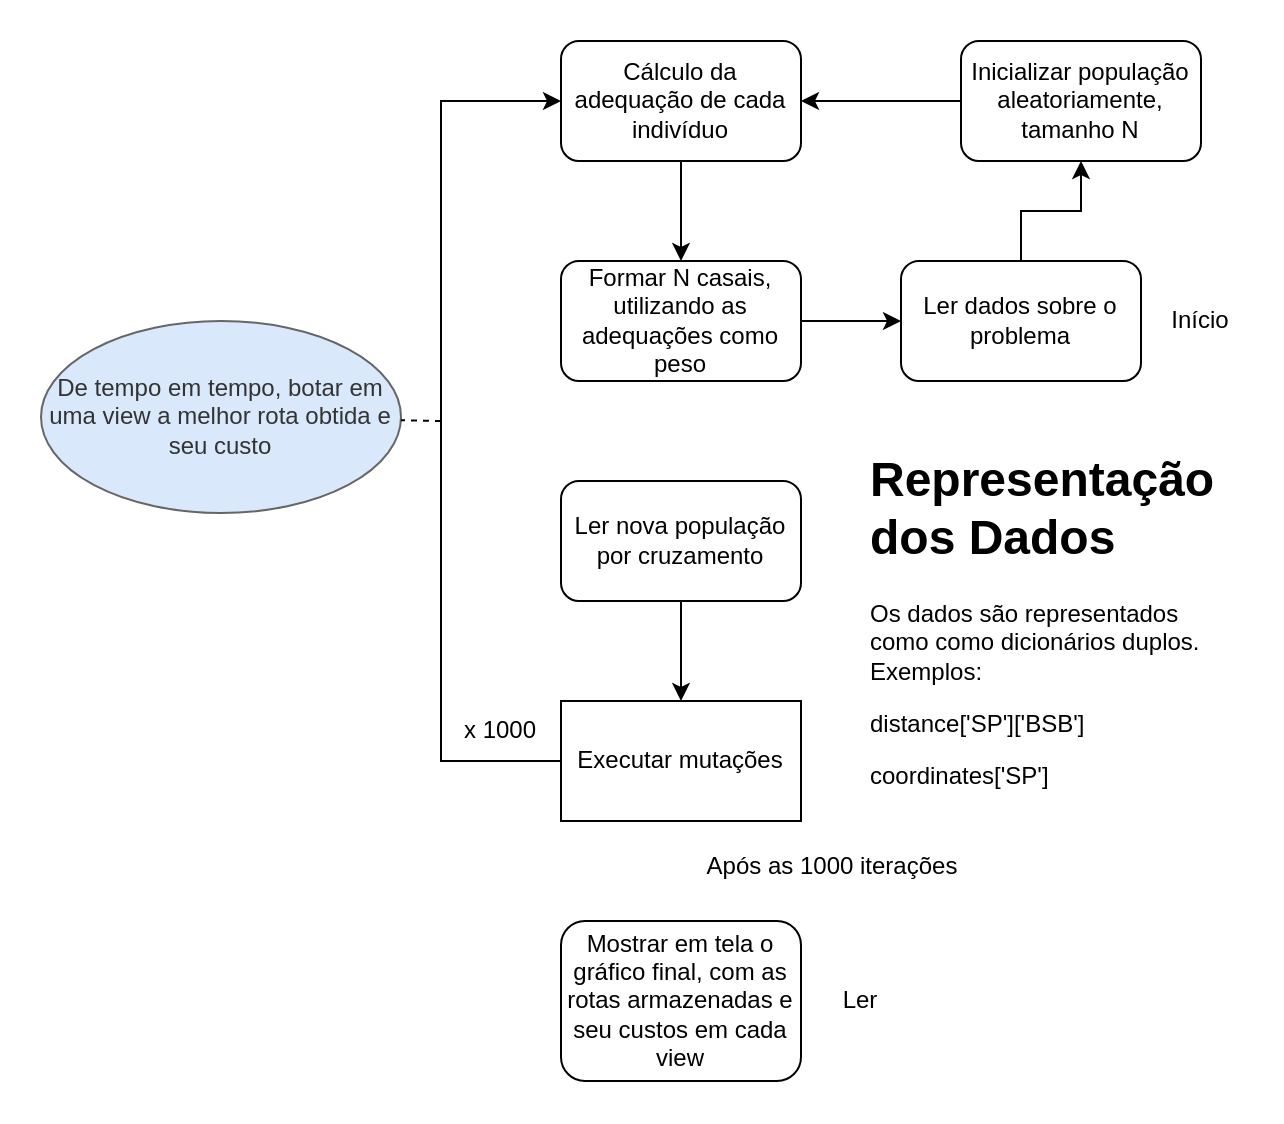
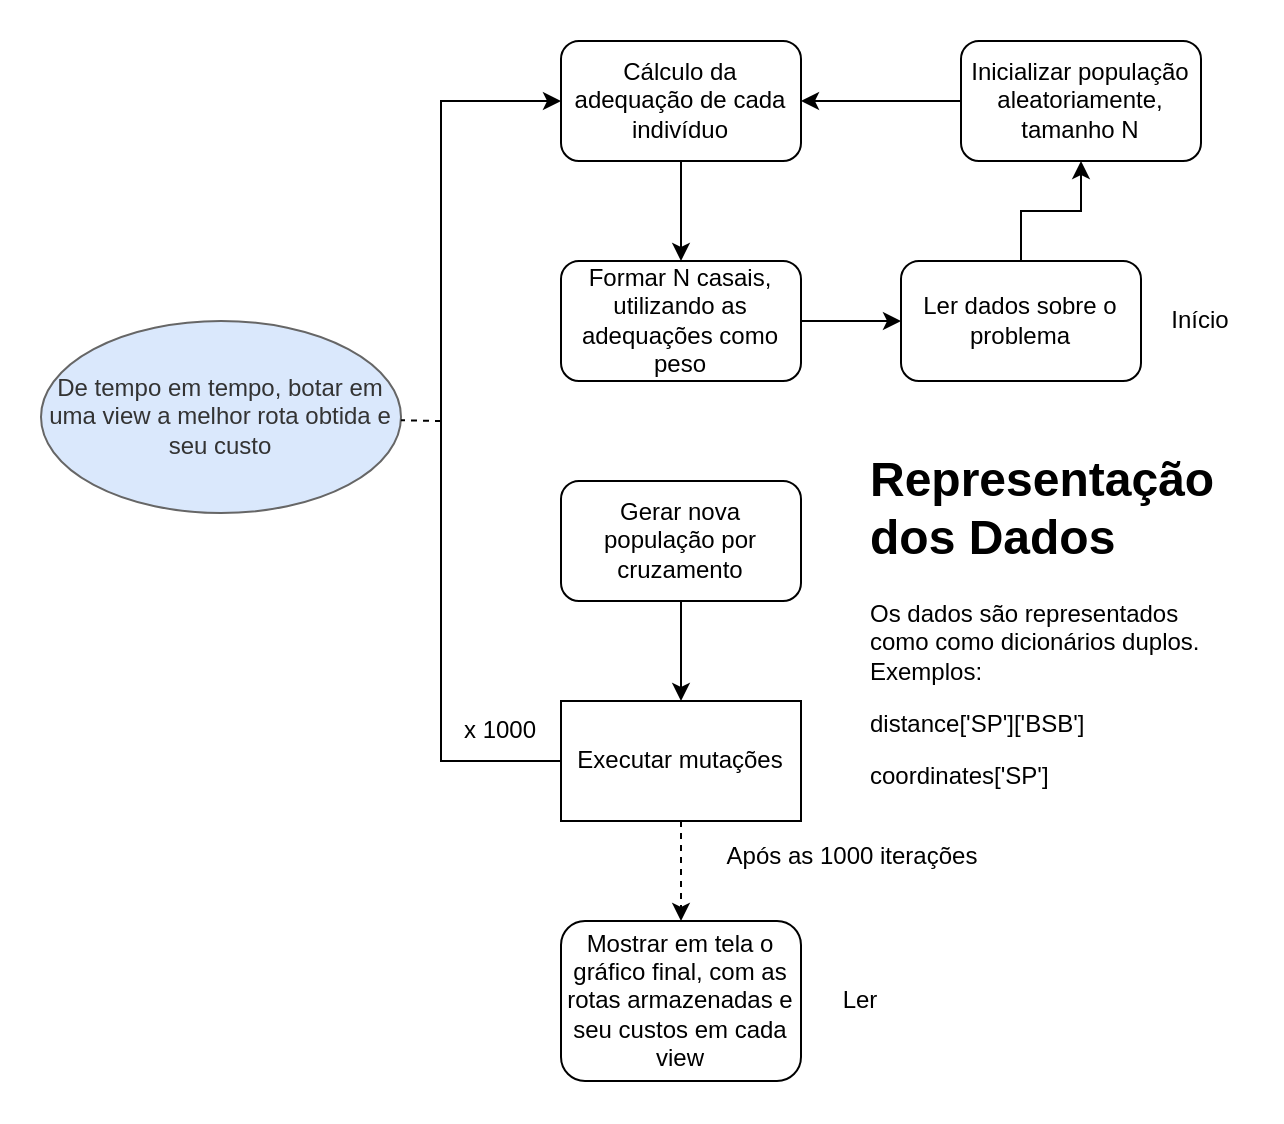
(681, 541) -> (681, 541)
none -> (681, 864)
(833, 867) -> (853, 857)
